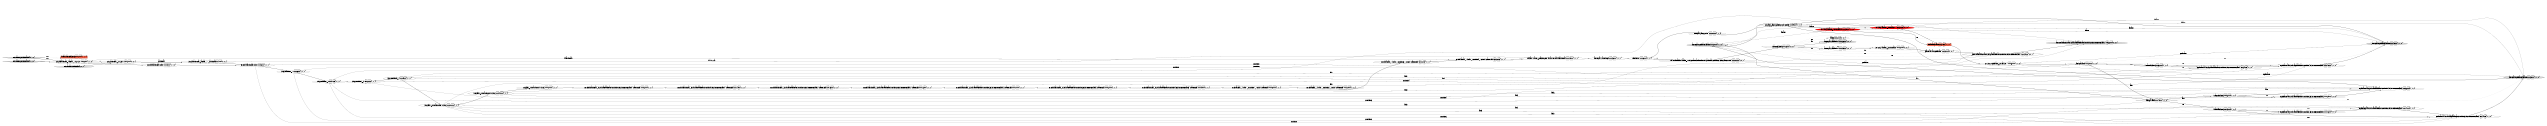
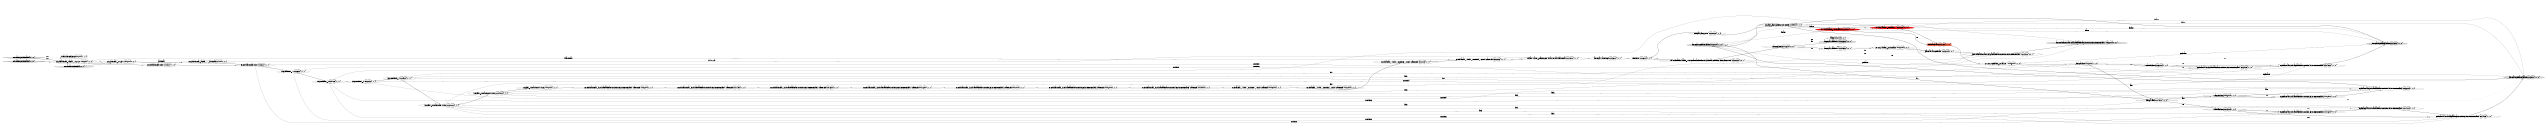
(74, 57) -> (74, 57)
